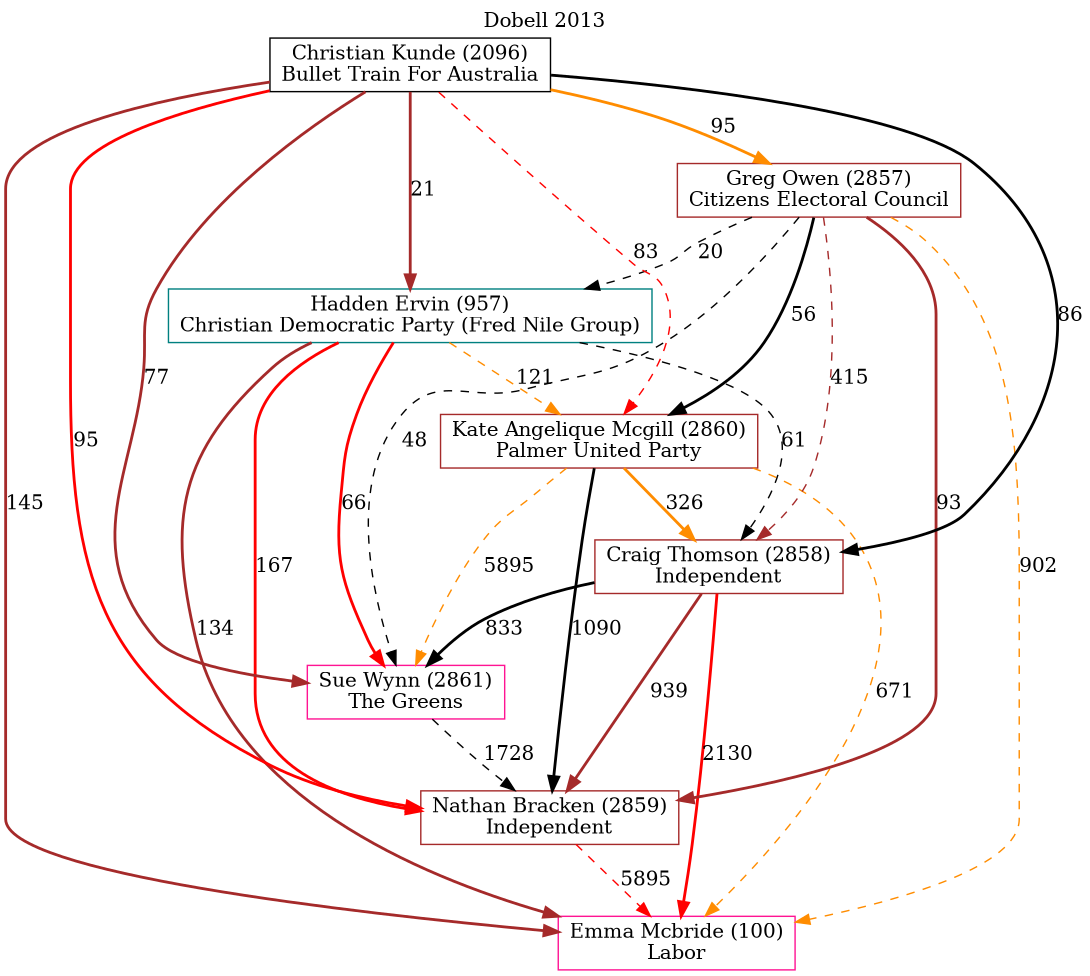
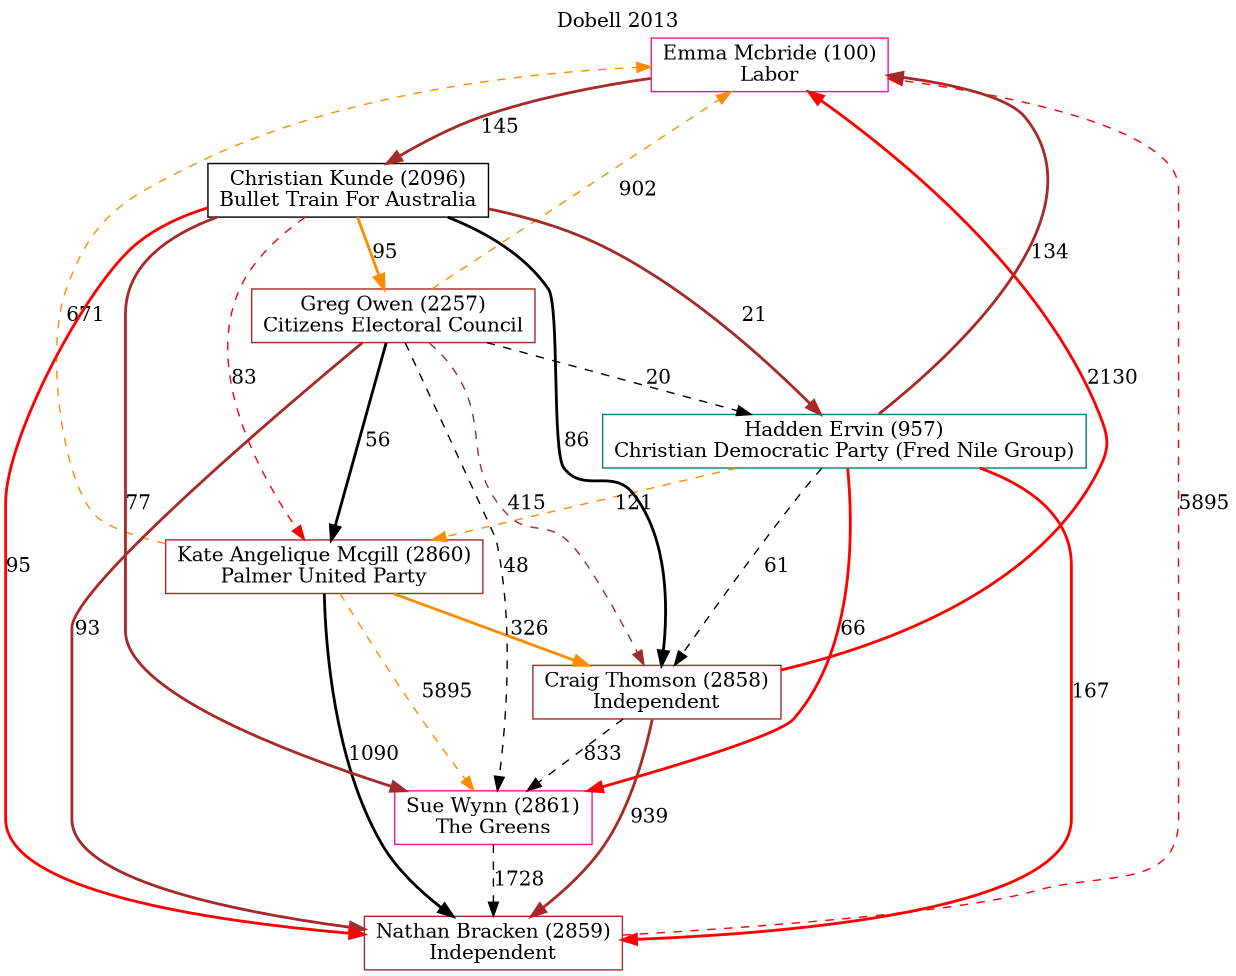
(819, 190) -> (393, 316)
(510, 607) -> (581, 751)
(6, 634) -> (521, 104)
